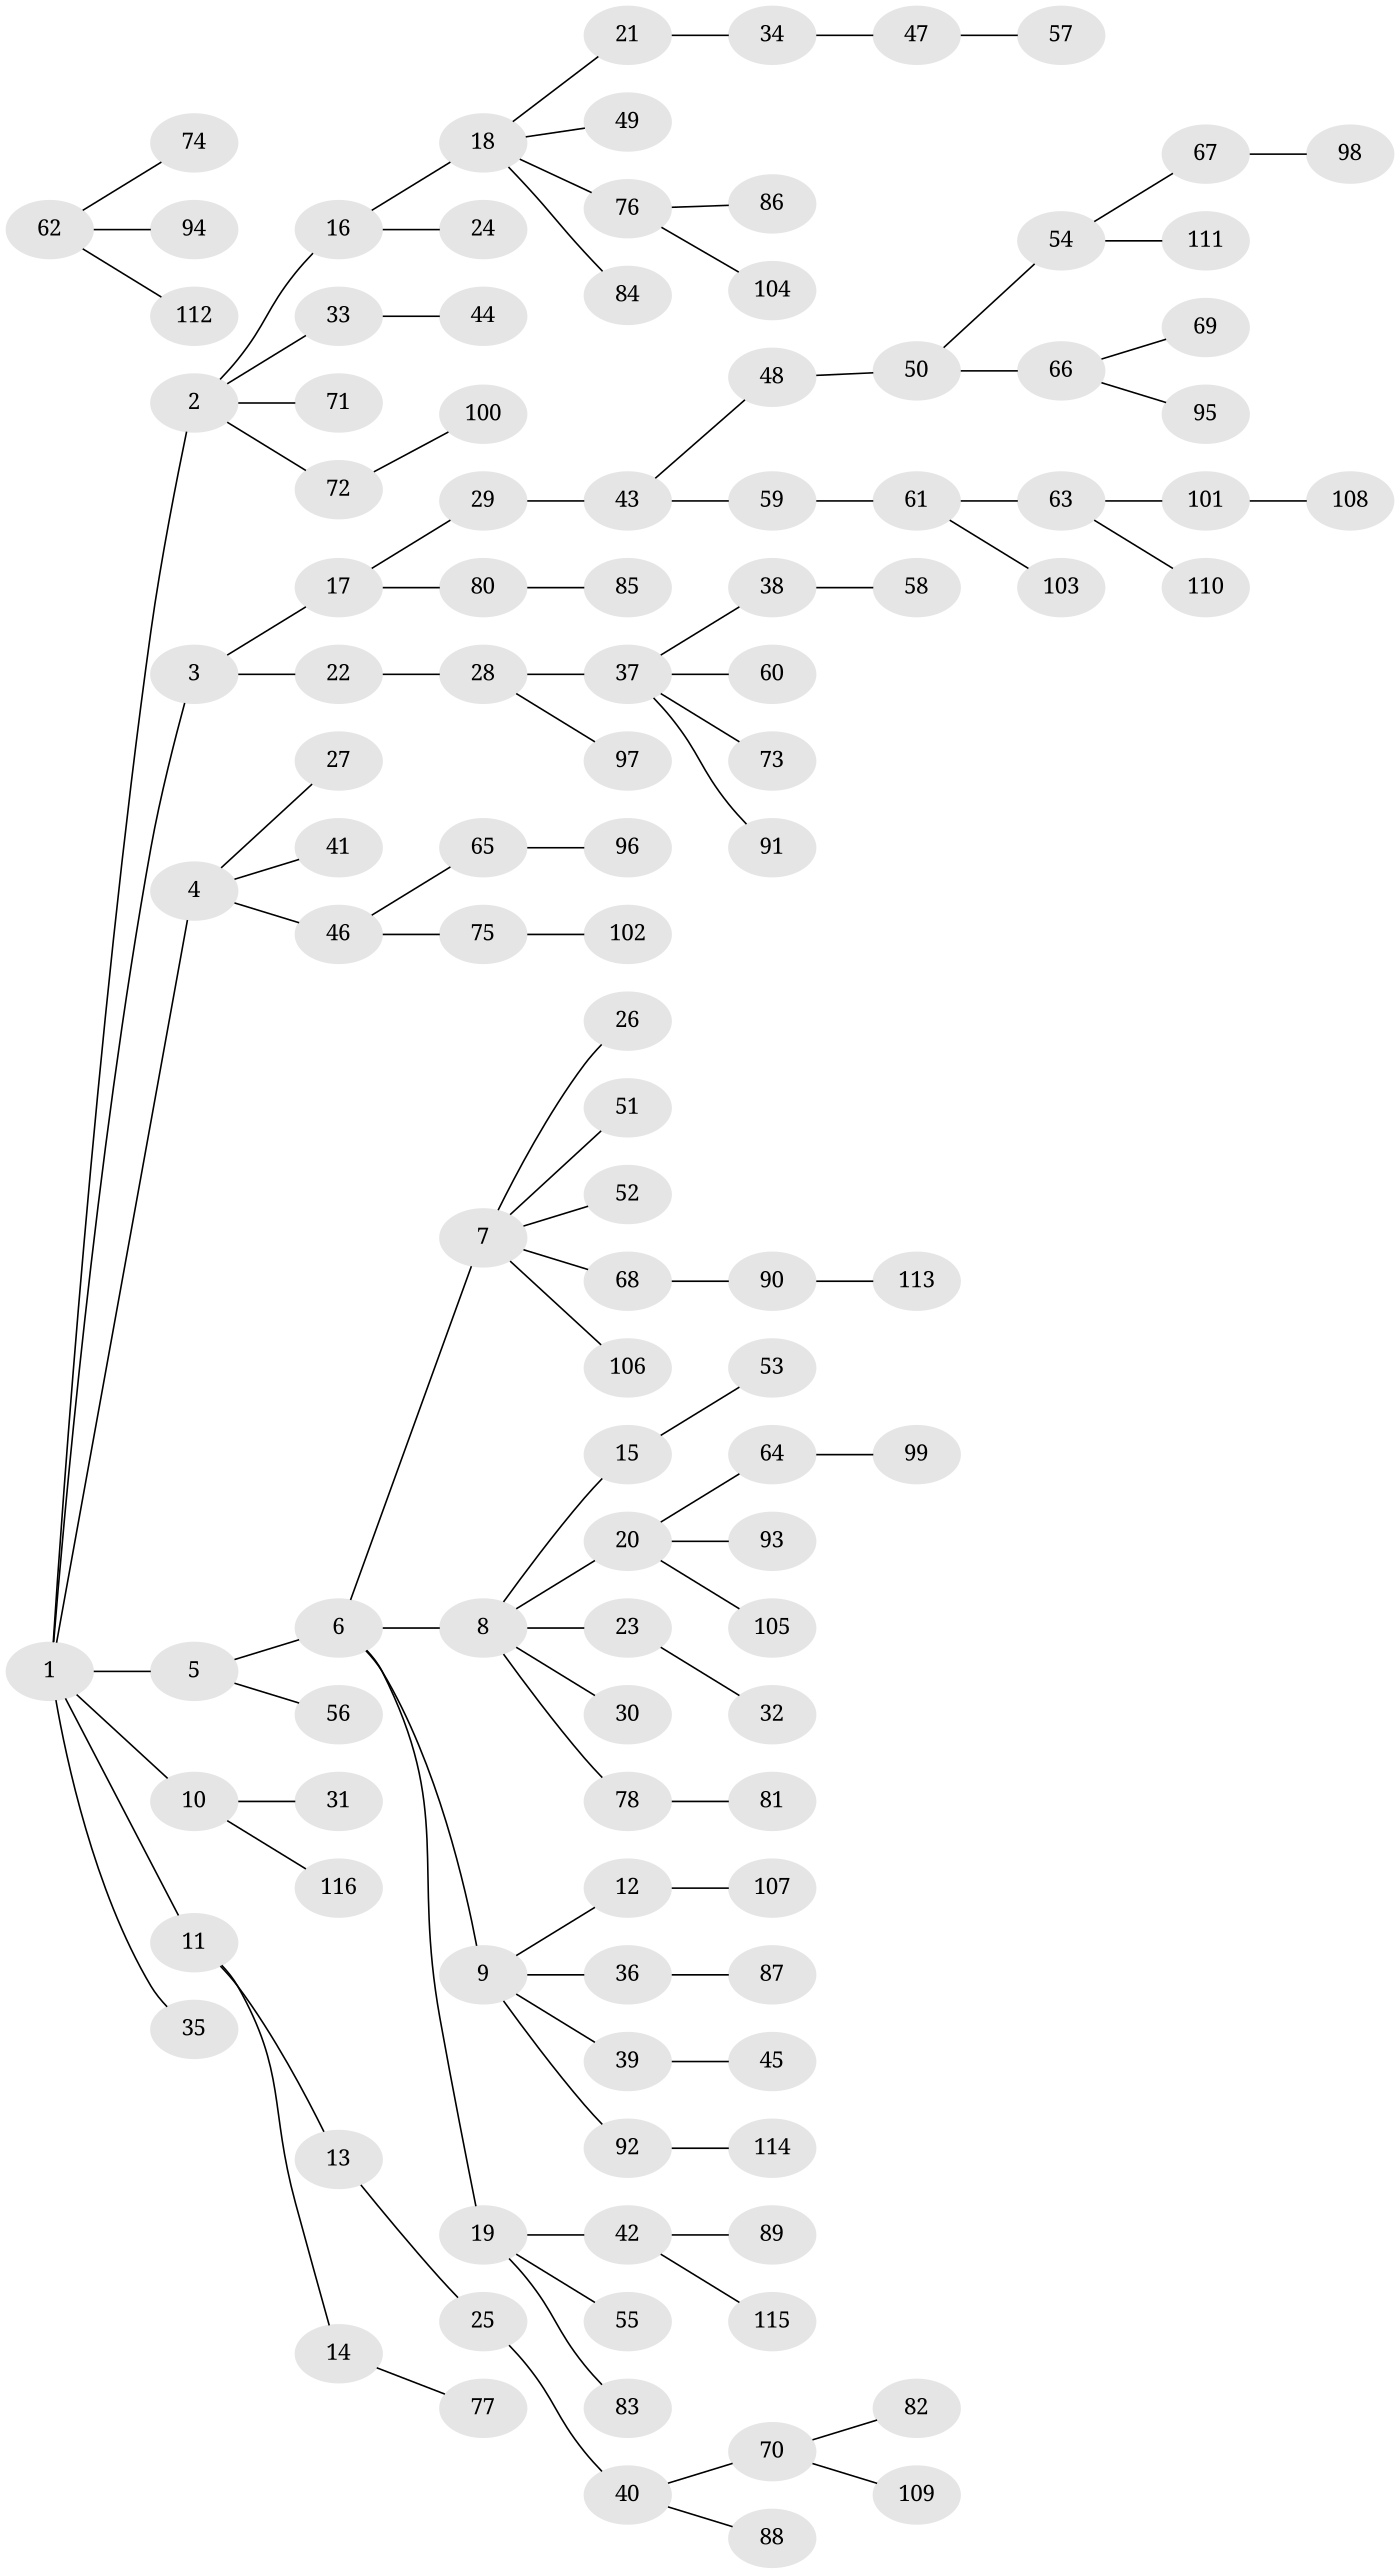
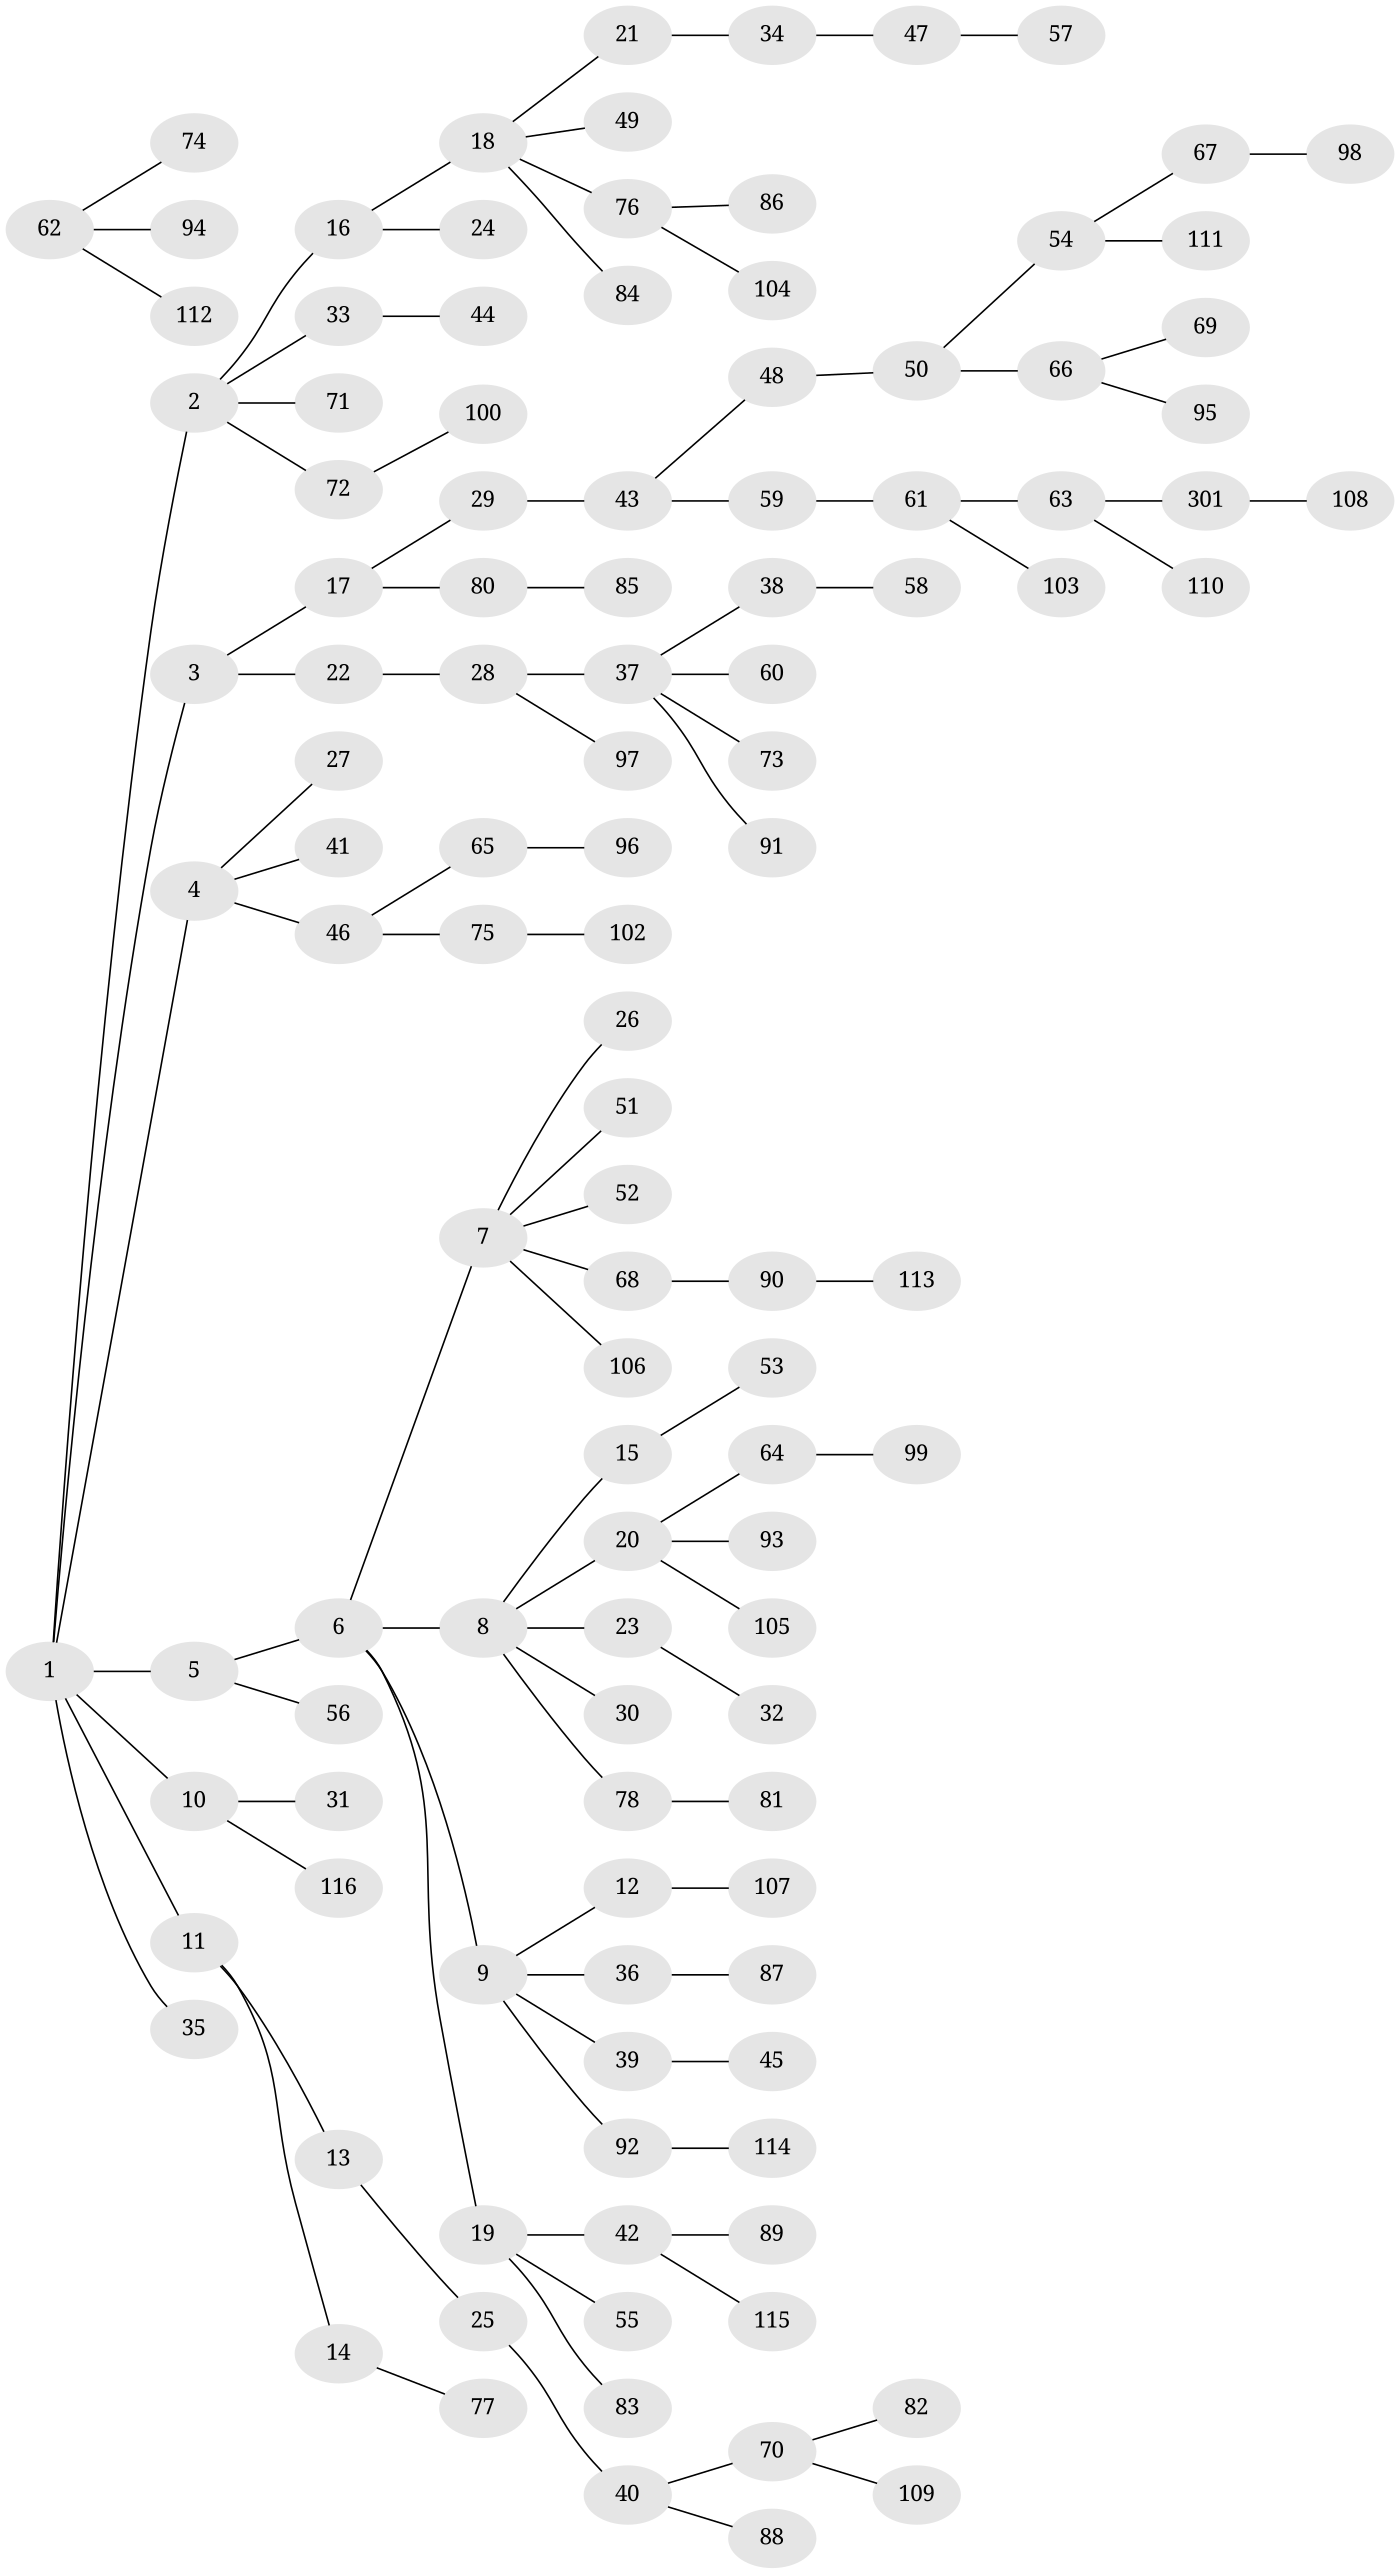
(1206, 501) -> (1206, 501)
